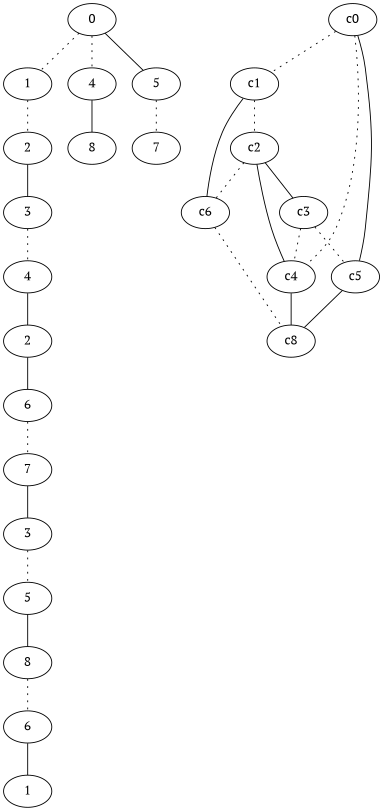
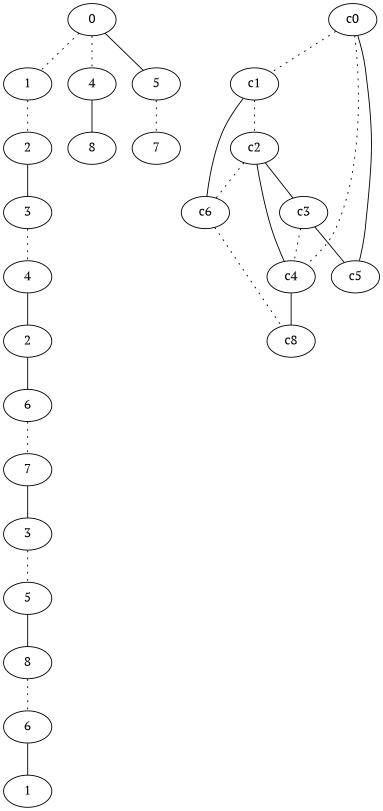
(332, 247) -> (332, 247)
(323, 309) -> none
